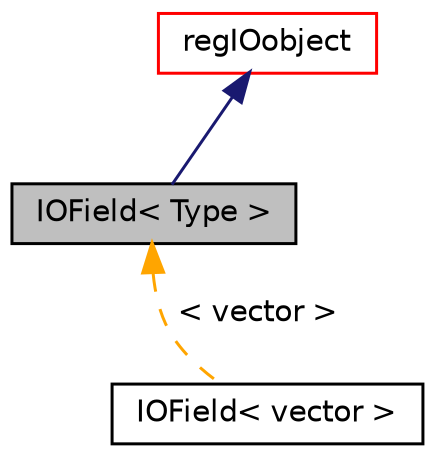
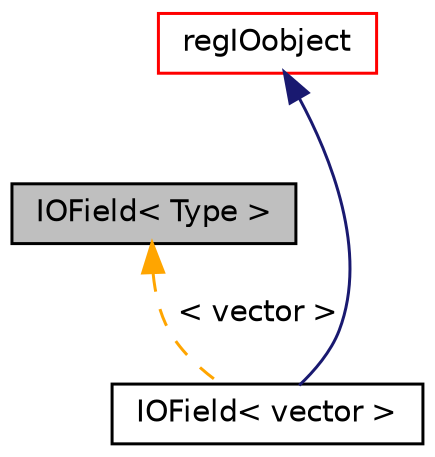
(202, 141) -> (348, 245)
